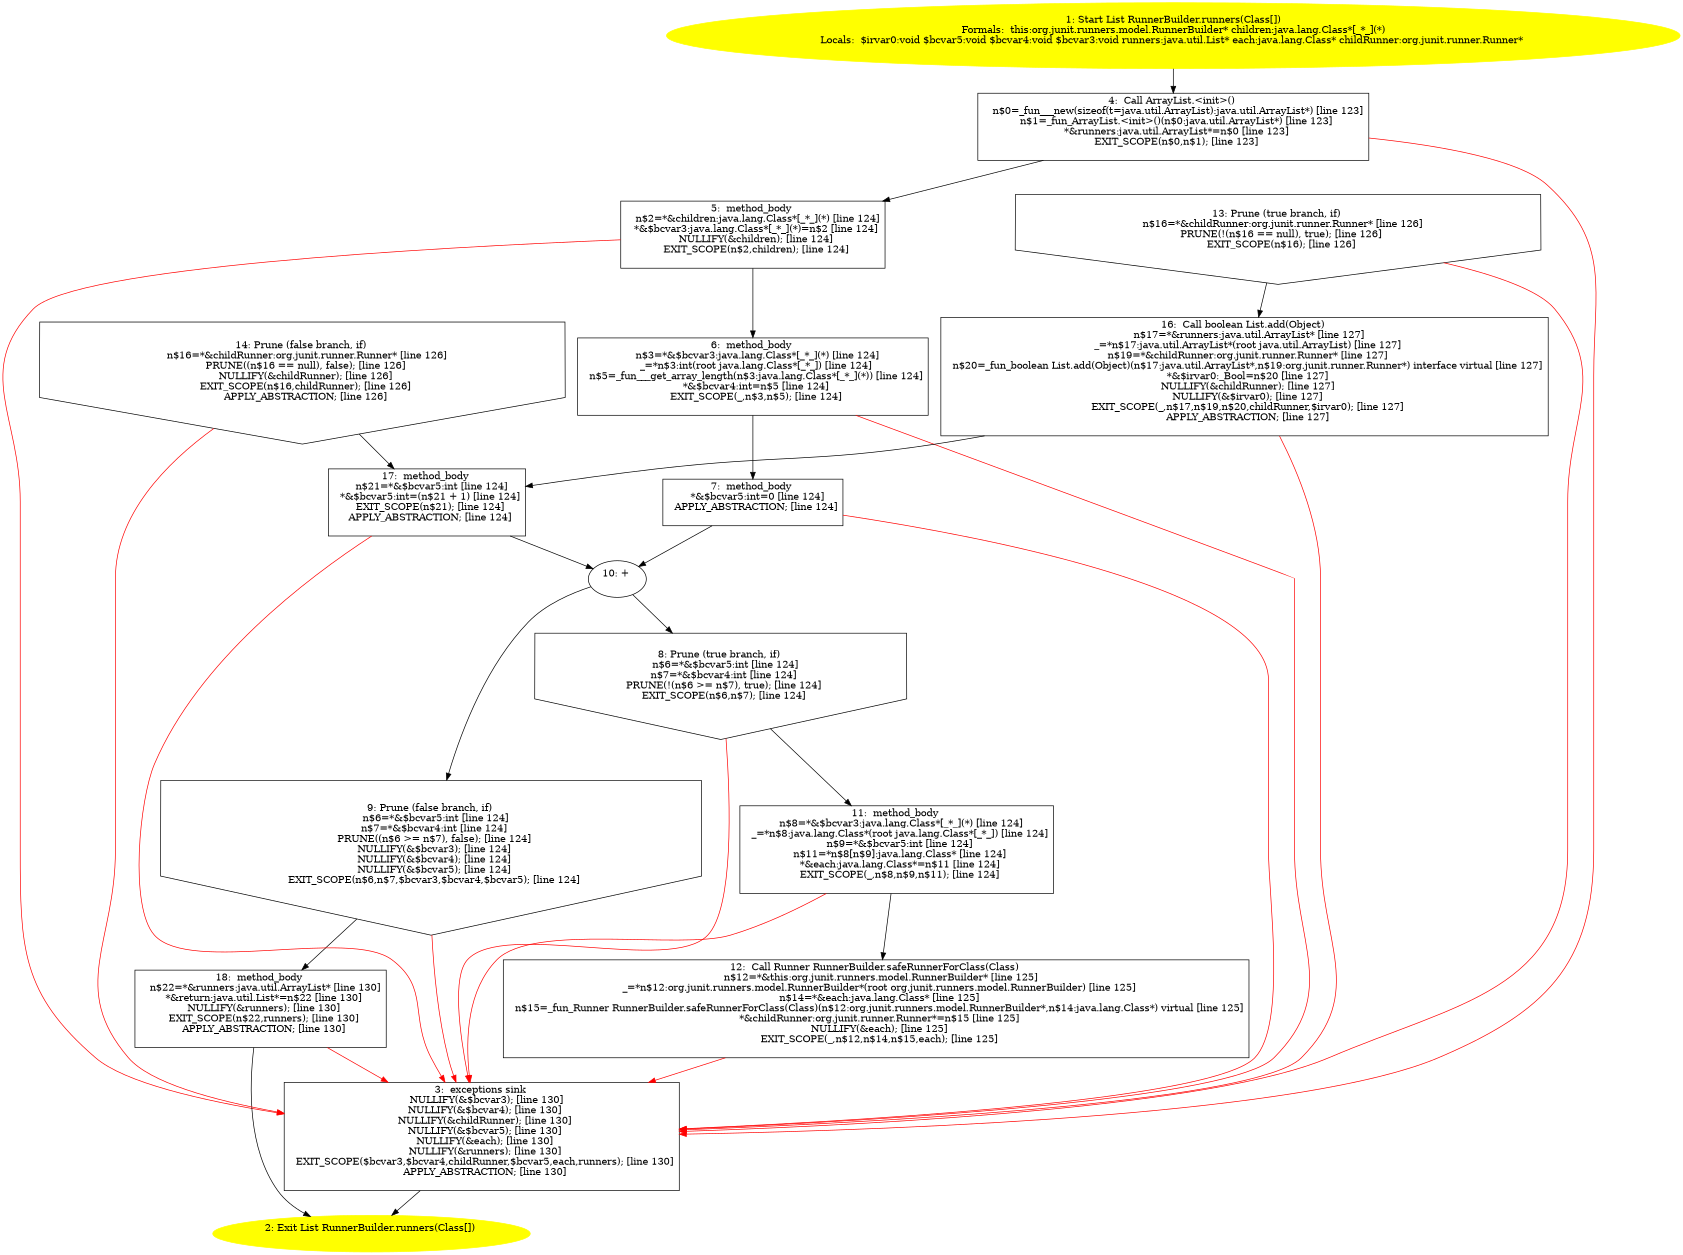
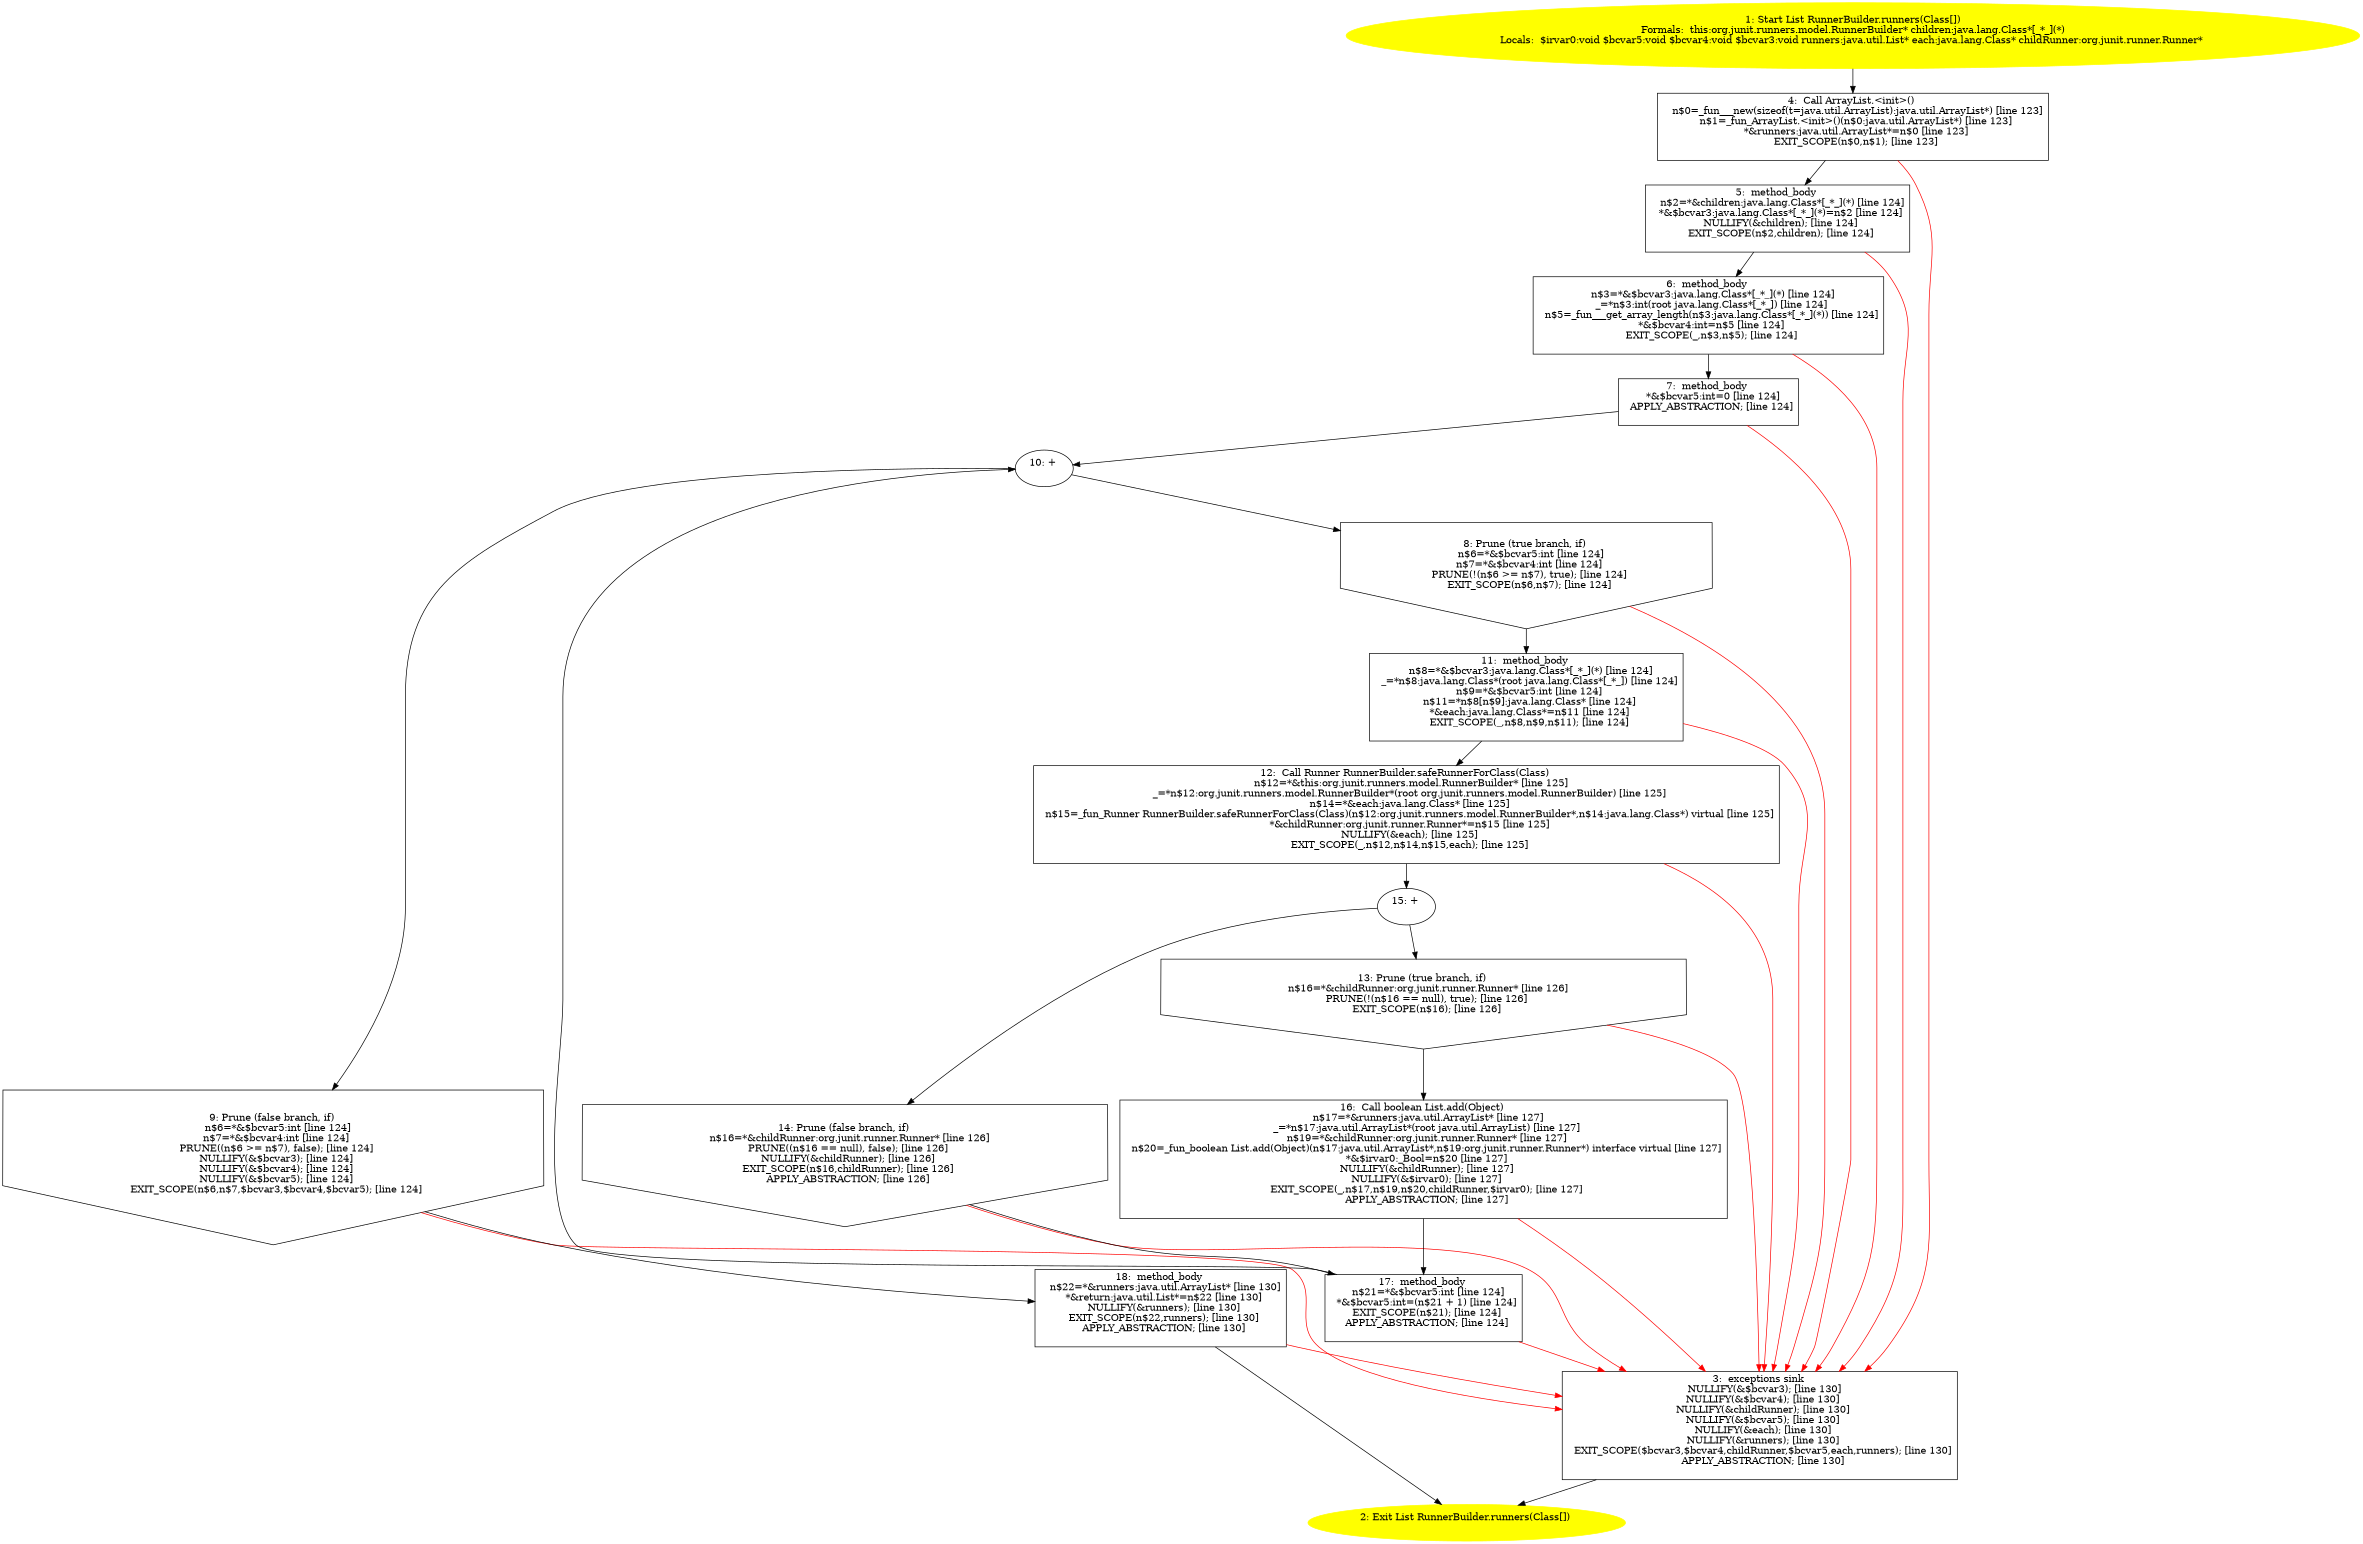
none -> (1406, 907)
